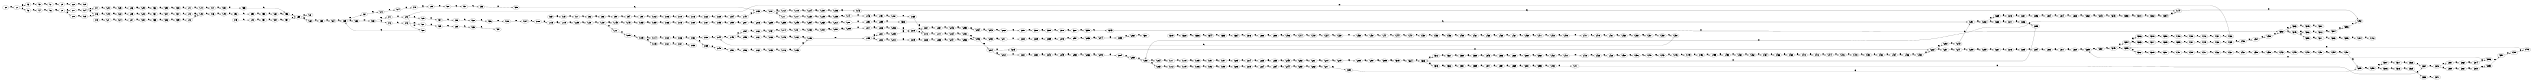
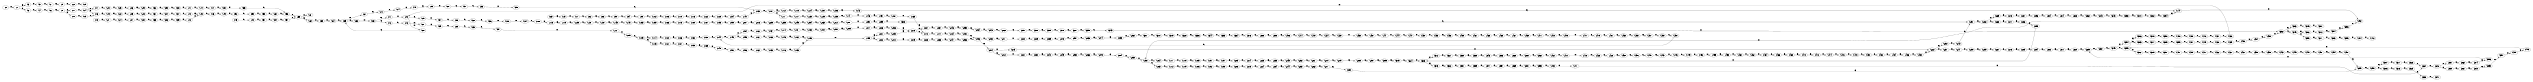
(608, 27) -> (556, 31)
none -> (1158, 36)
(699, 42) -> (699, 46)
